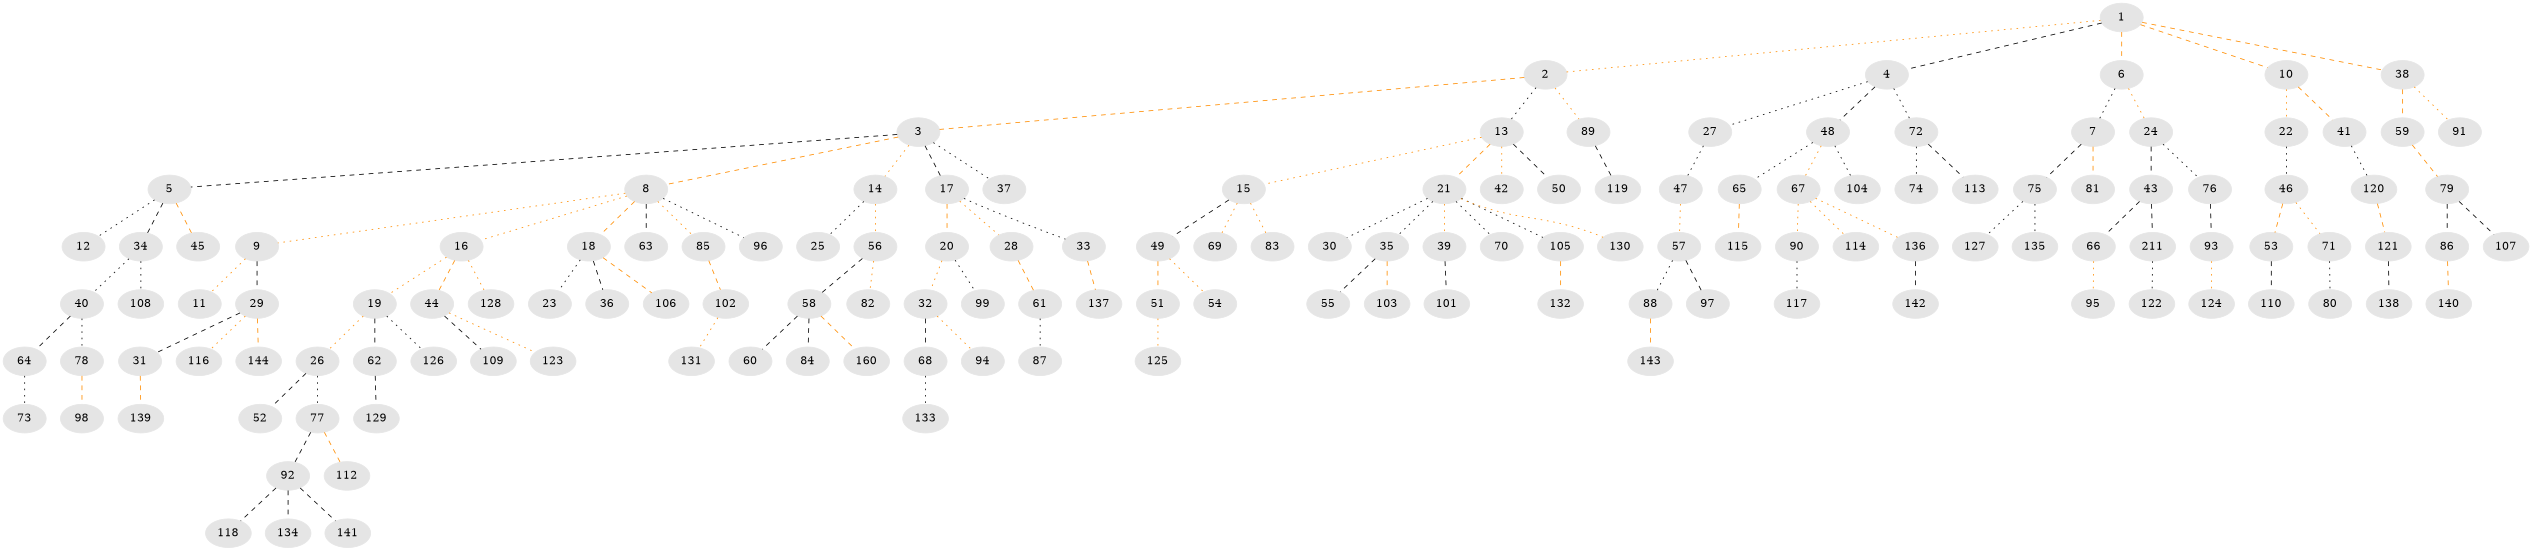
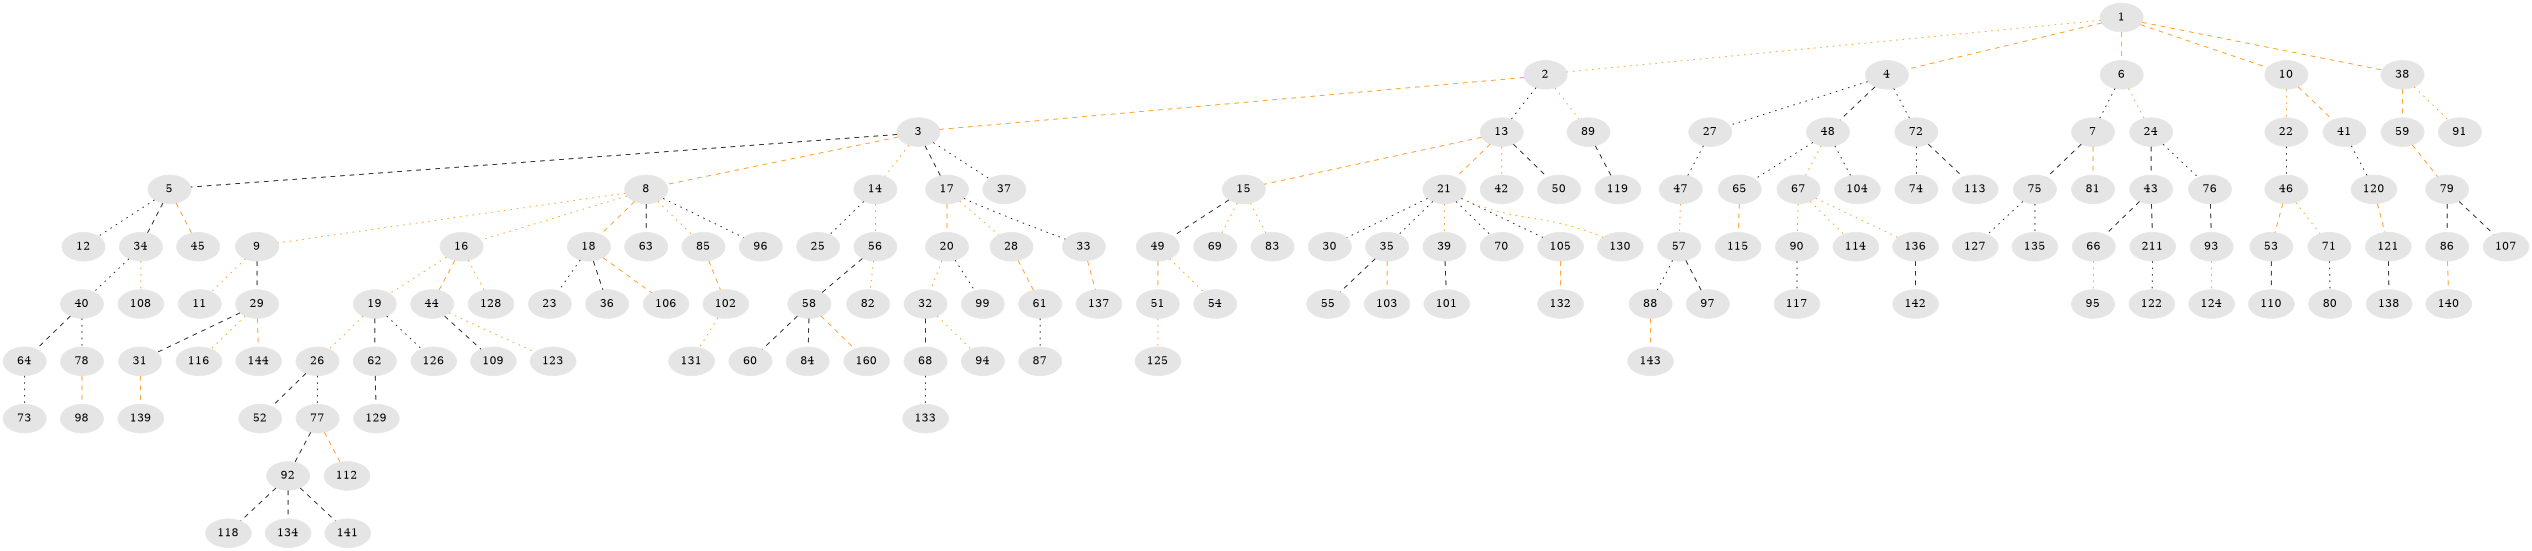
(2004, 46) -> (2004, 46)
(1373, 161) -> (1373, 161)
(141, 275) -> (141, 275)
